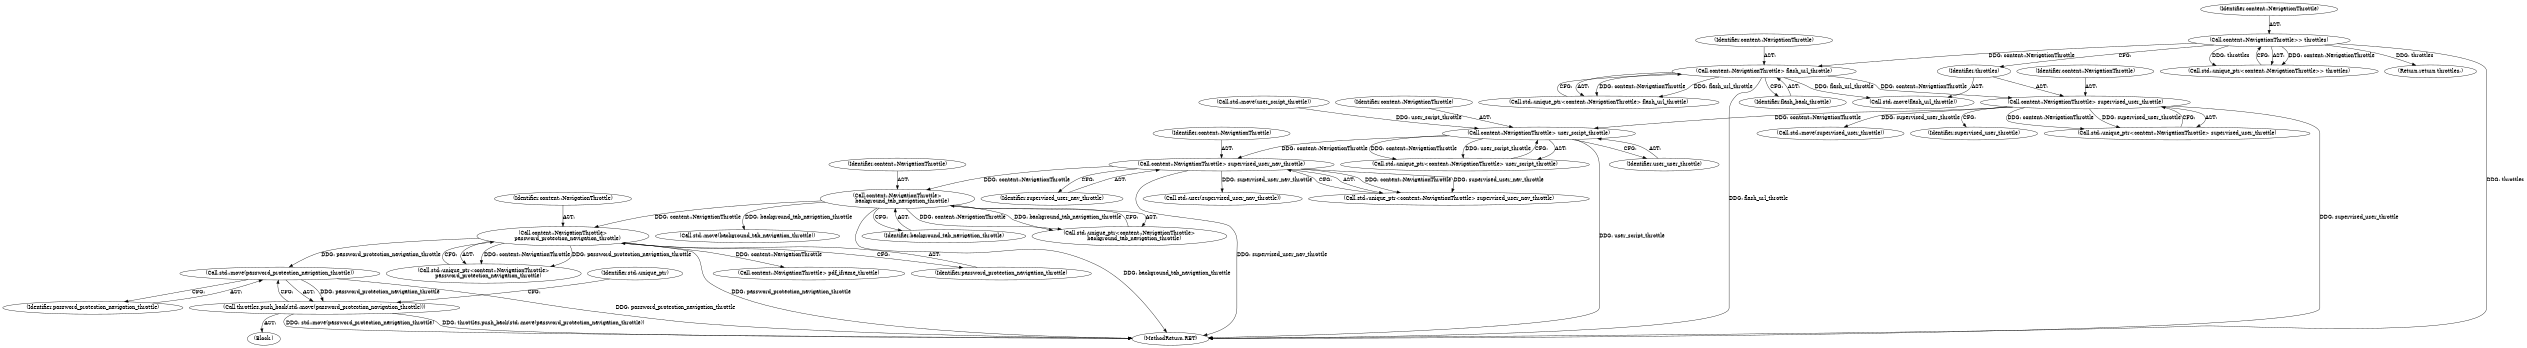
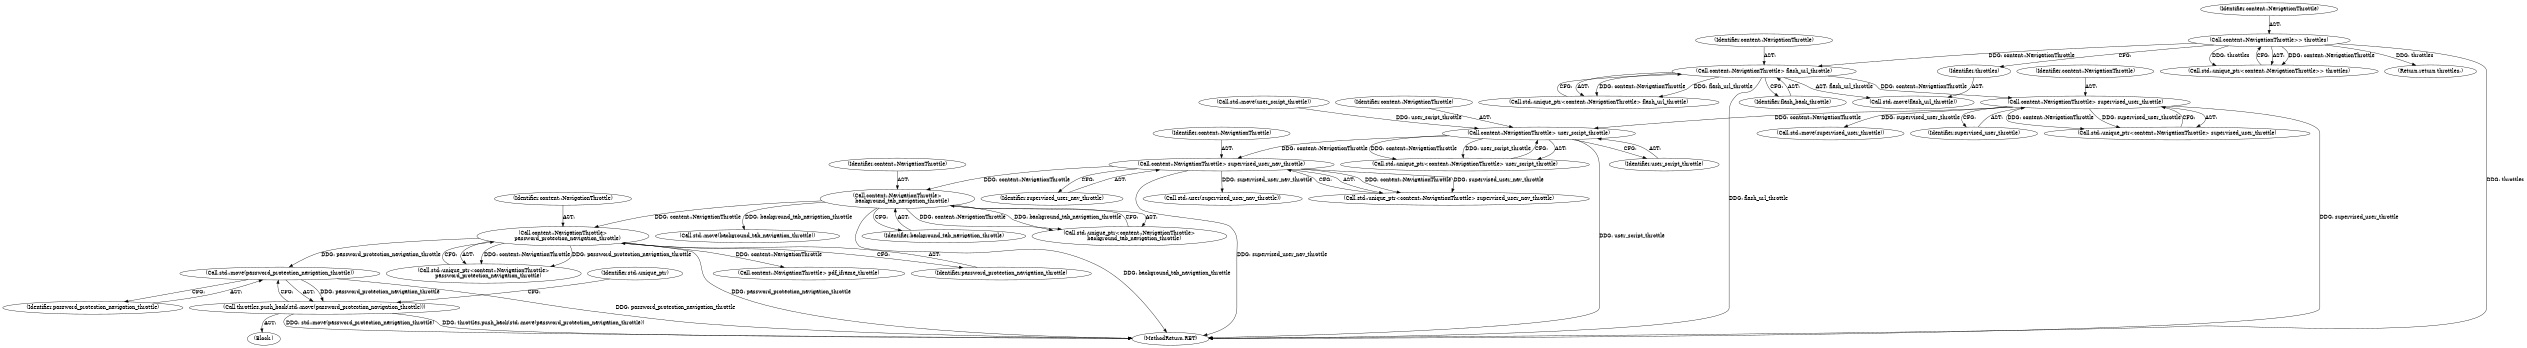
(2027, 86) -> (1997, 113)
(1844, 87) -> (1844, 87)
(1664, 165) -> (1664, 165)
